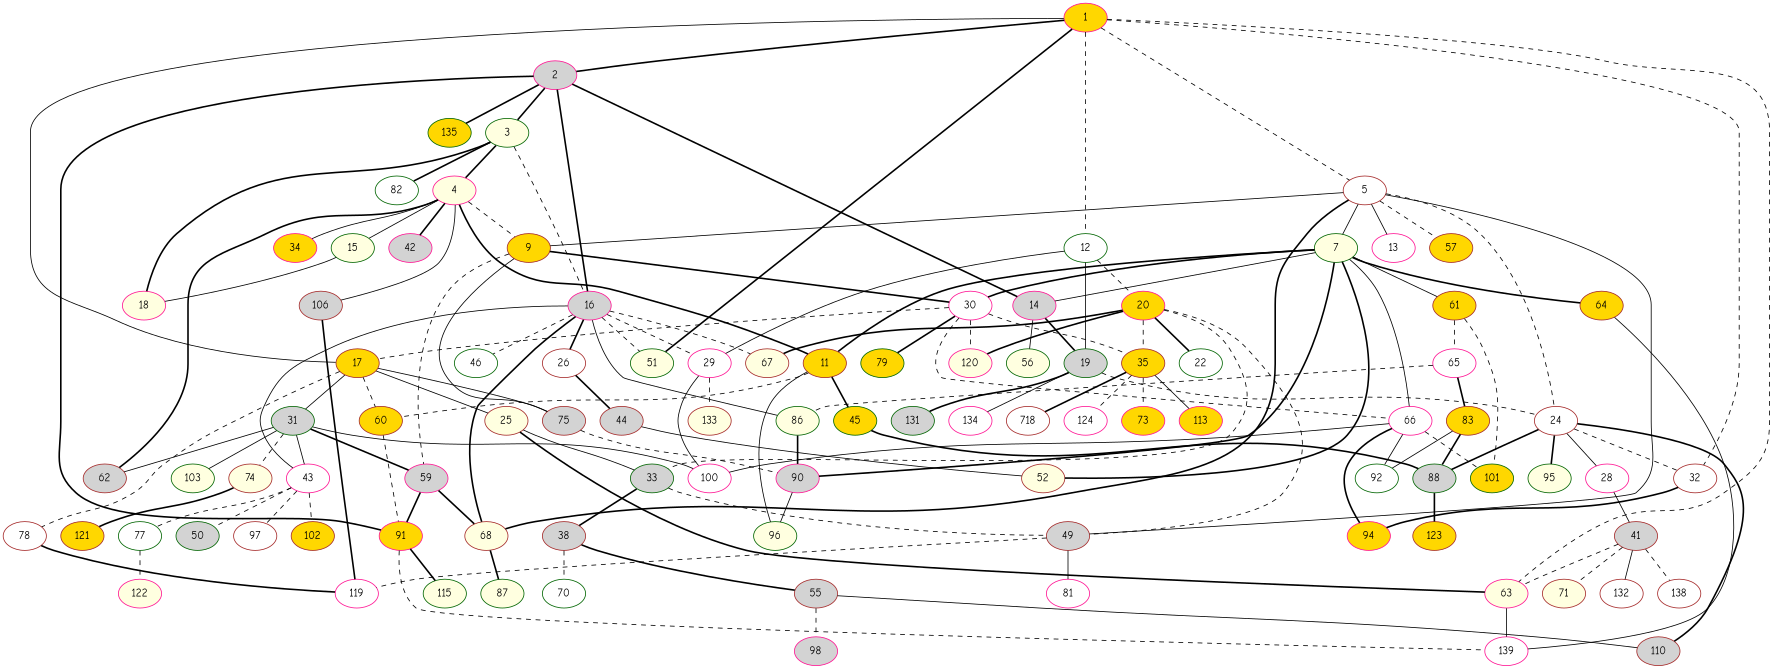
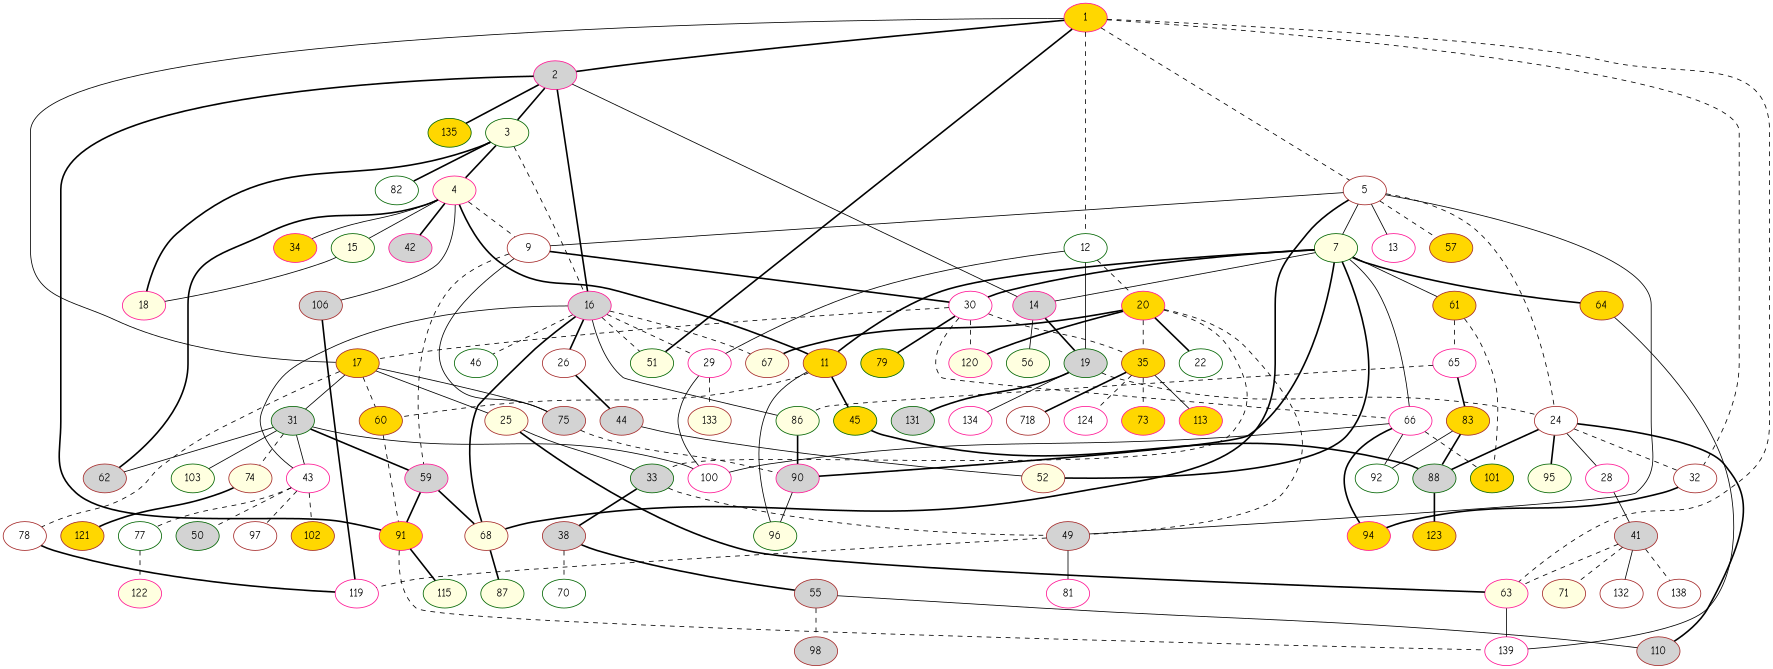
(795, 190) -> (795, 190)
(529, 248) -> (529, 248)
(816, 651) -> (816, 651)
